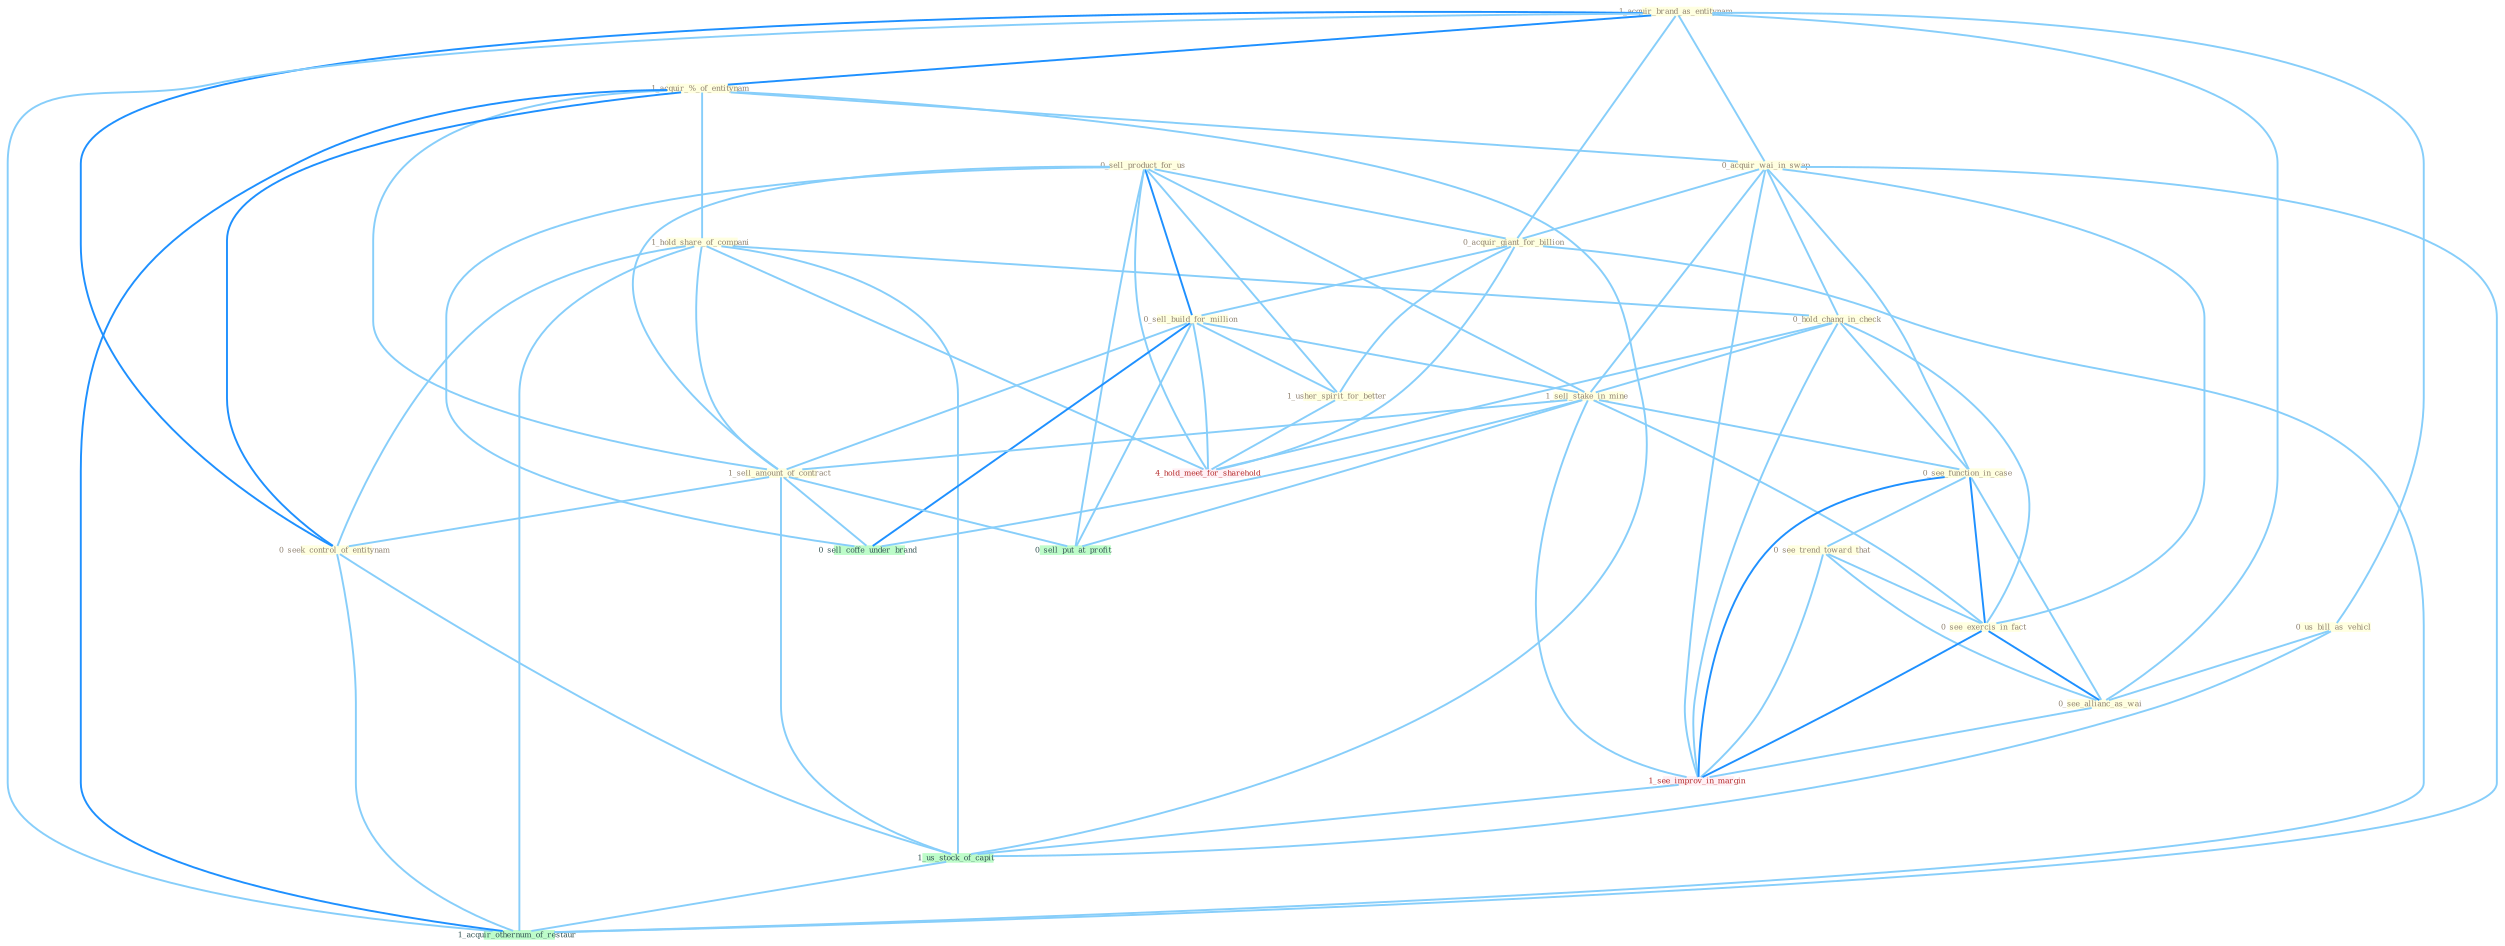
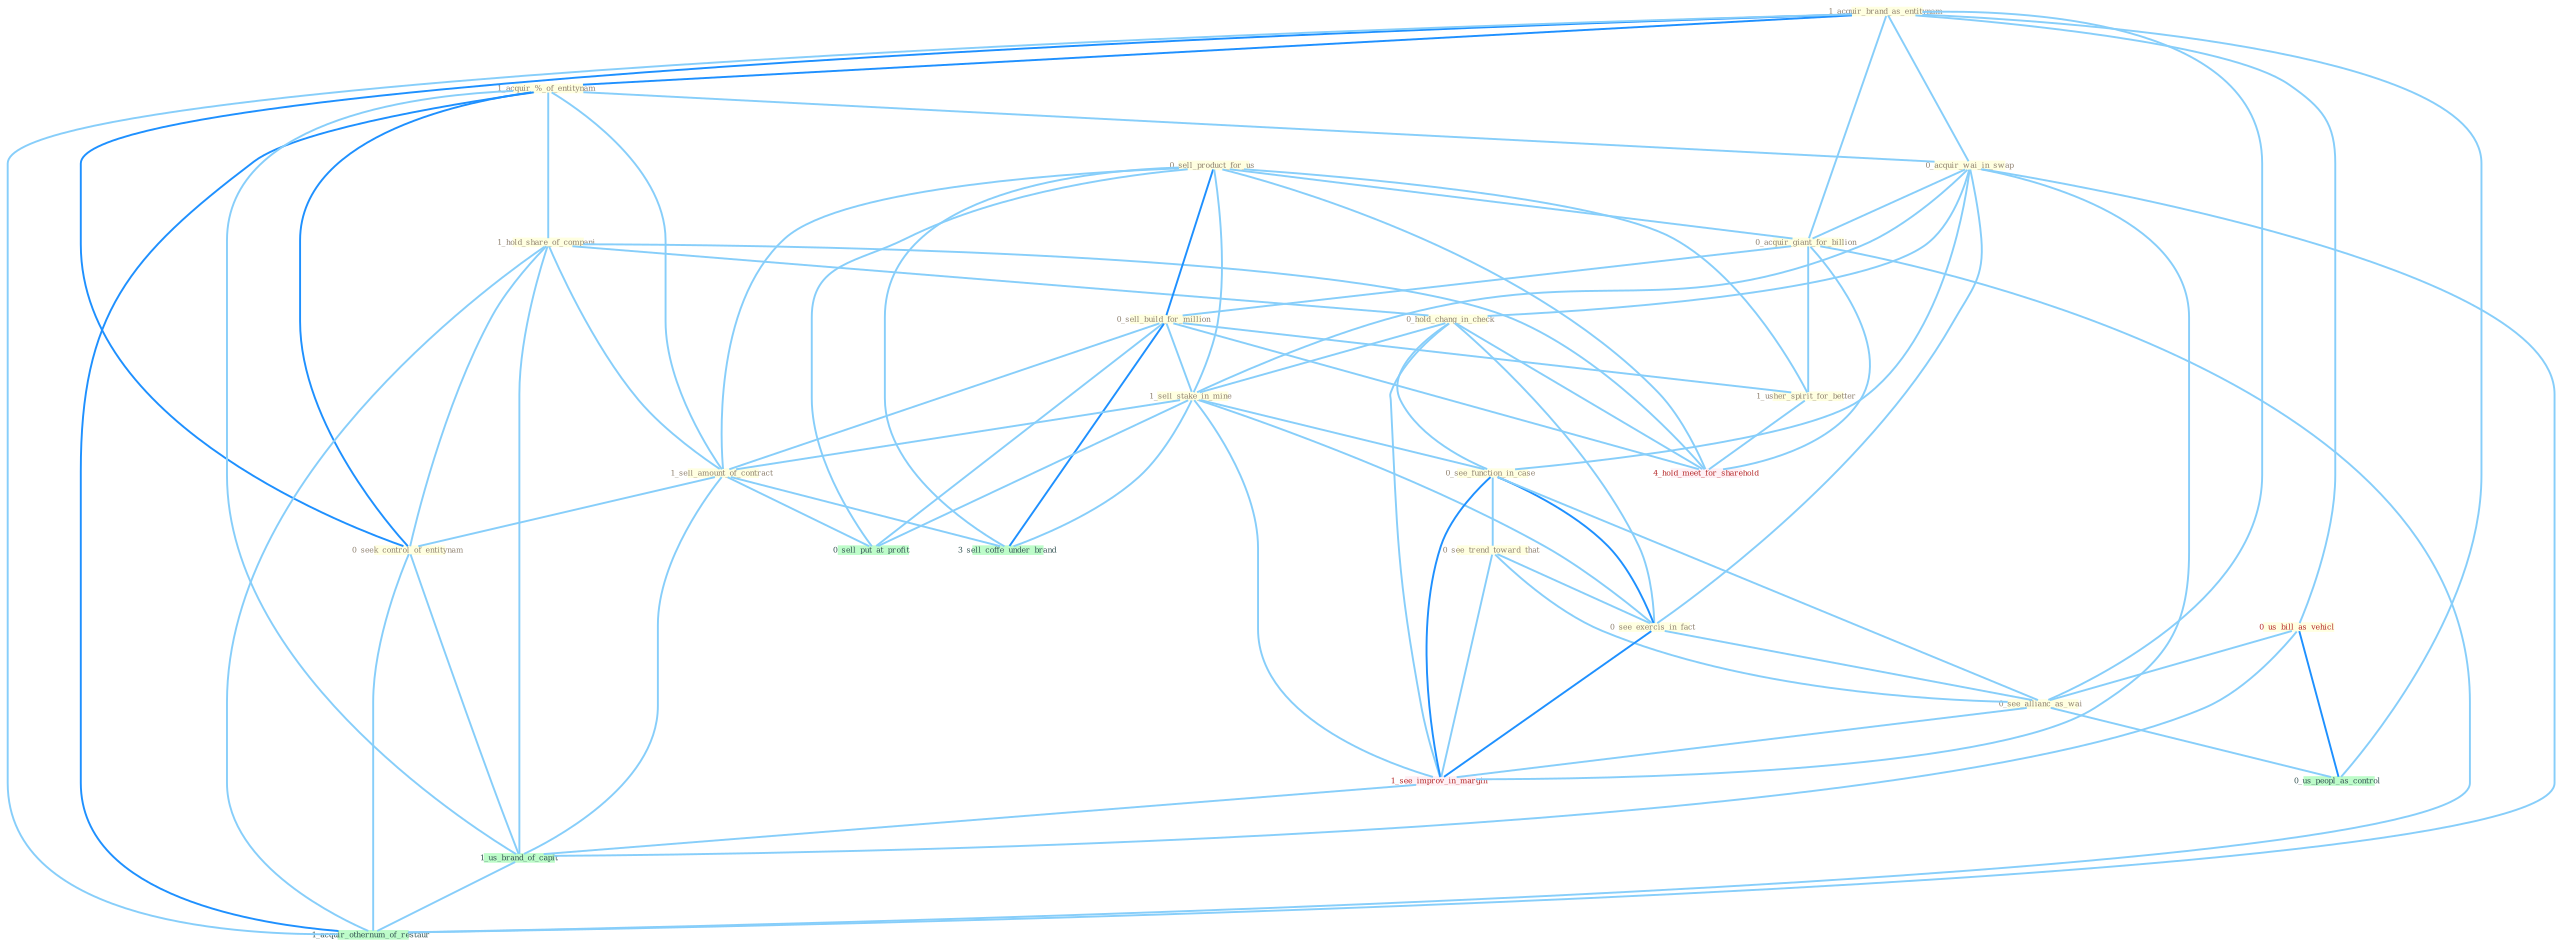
(869, 550) -> (1008, 550)
(2335, 627) -> (2299, 627)
(2044, 666) -> (1848, 666)
none -> (2339, 781)
(958, 858) -> (519, 858)
